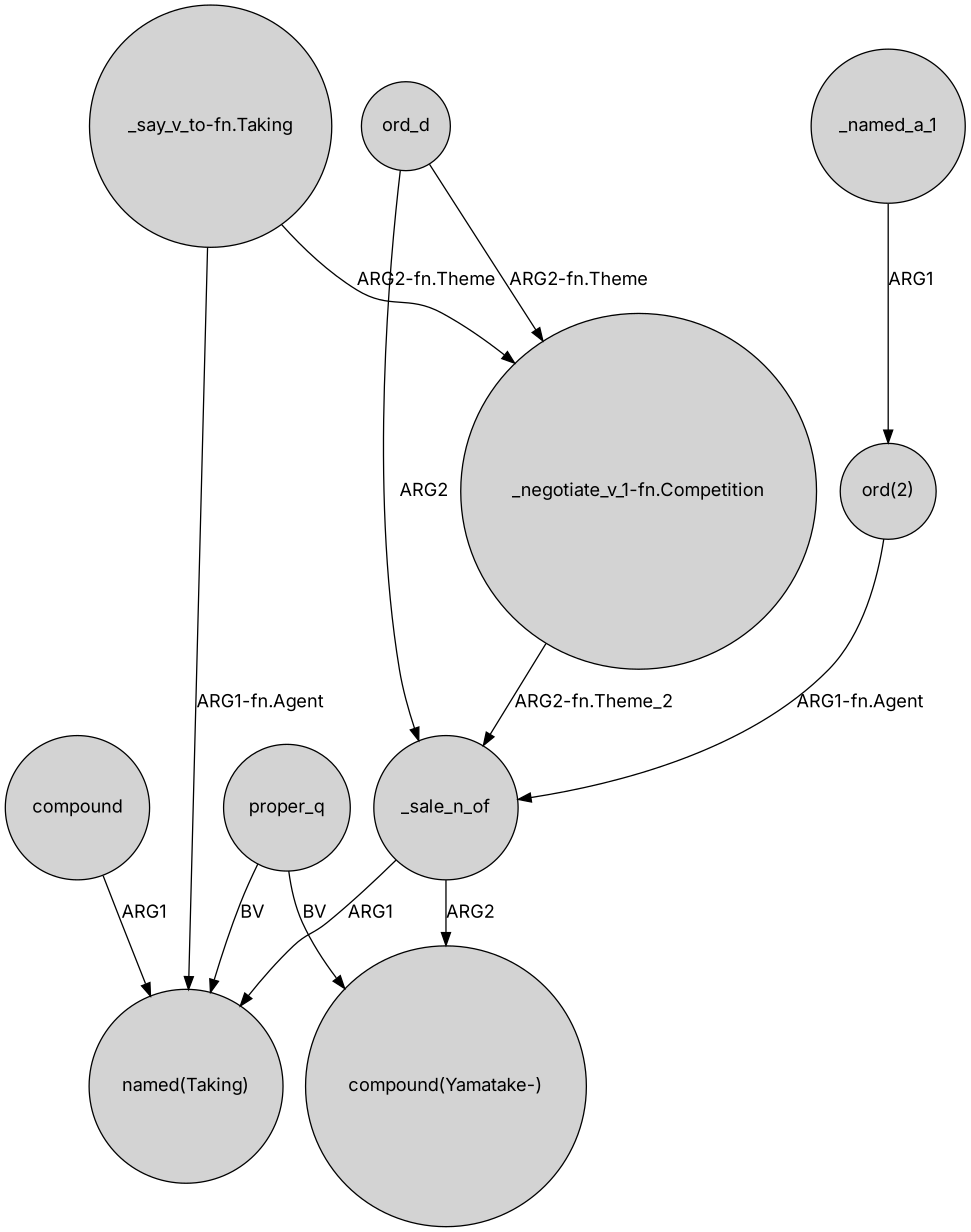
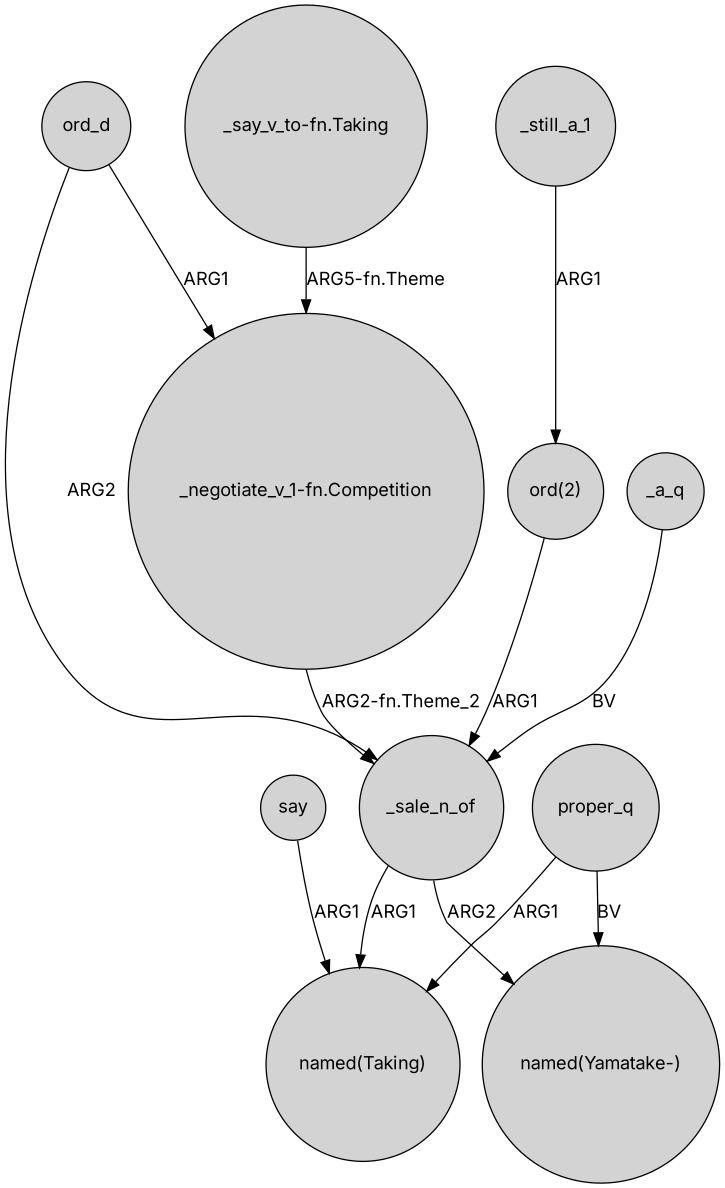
(888, 126) -> (556, 126)
(427, 280) -> (376, 280)
(579, 280) -> (207, 280)
none -> (666, 491)
(198, 612) -> none
(860, 702) -> (516, 702)
(77, 808) -> (293, 808)
(253, 913) -> (536, 913)
(446, 1086) -> (601, 1064)
